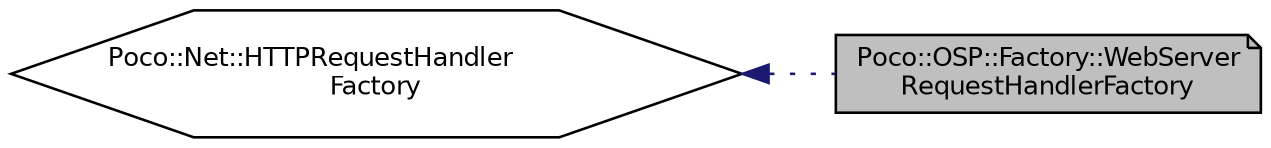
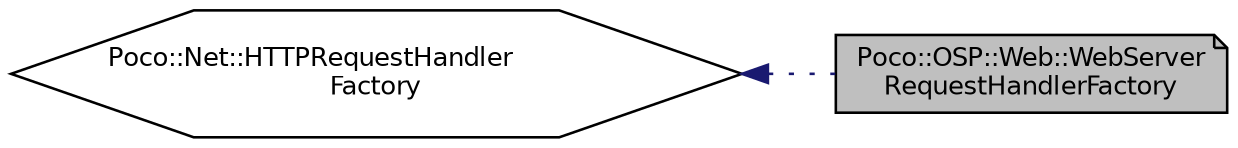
(1048, 74) -> (1032, 74)
